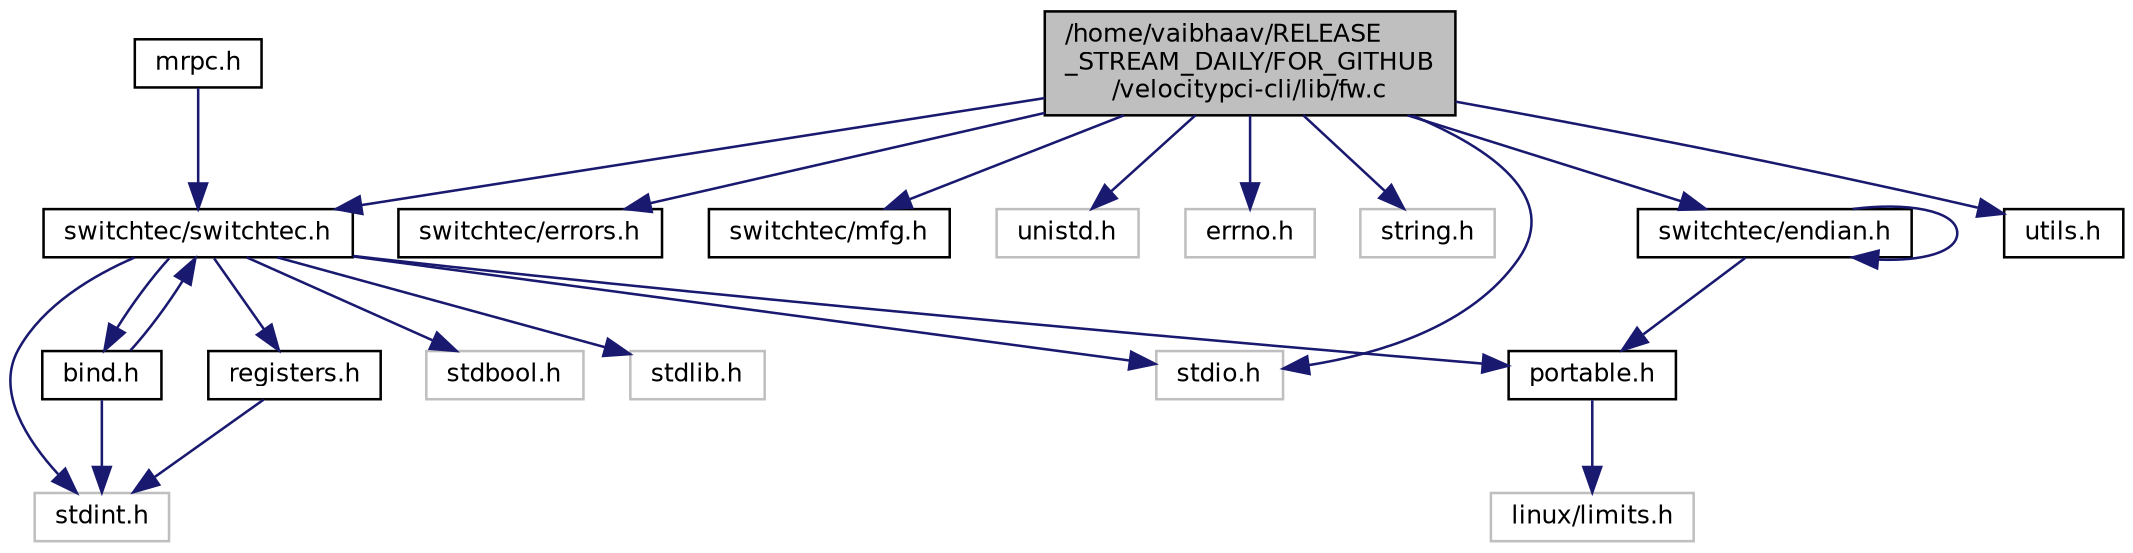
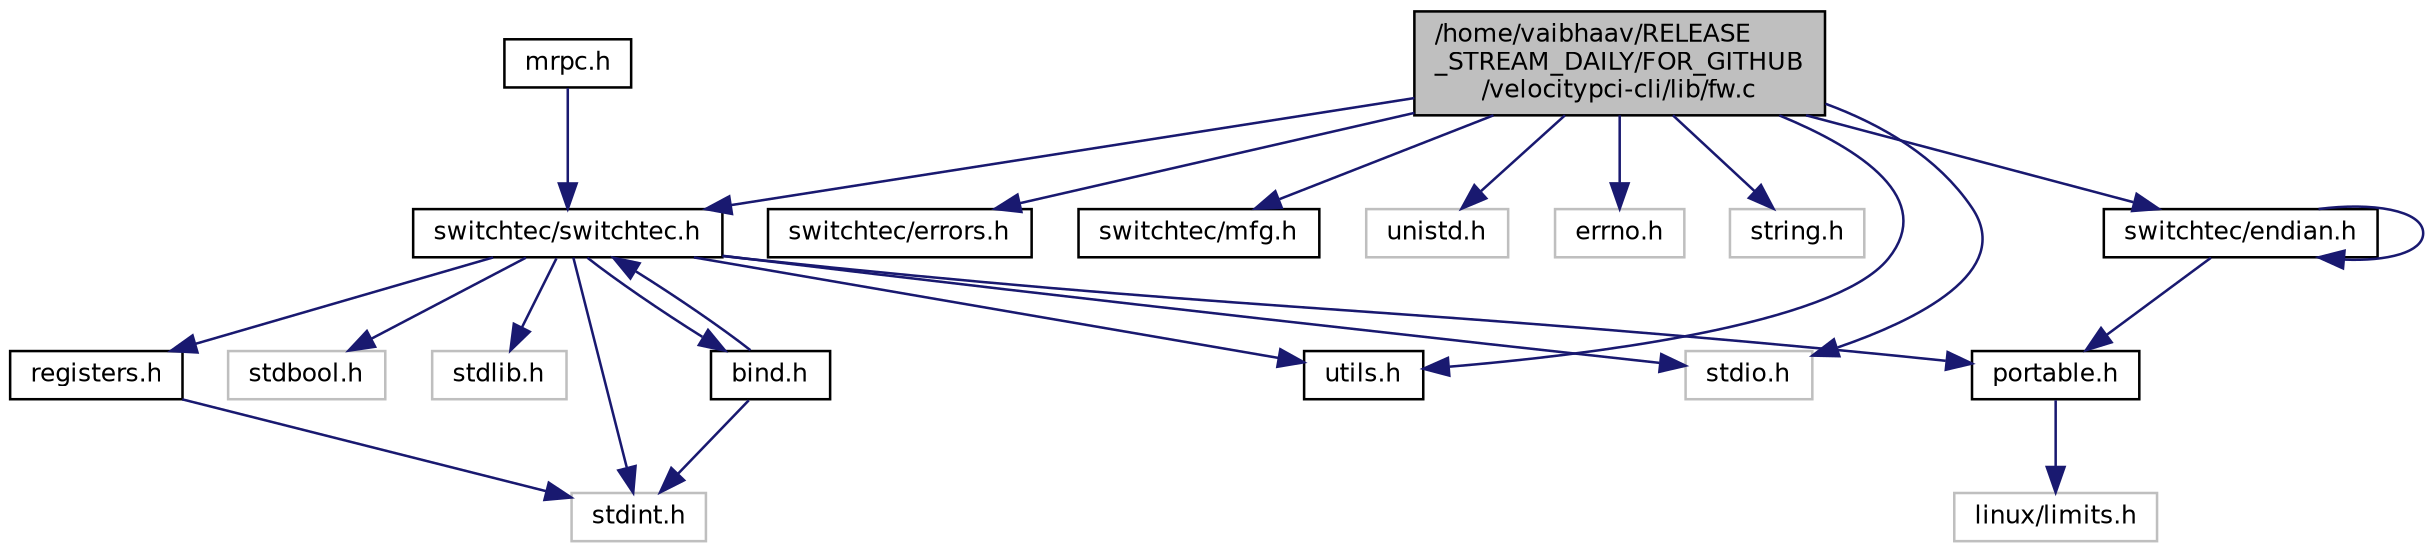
none -> (986, 308)
